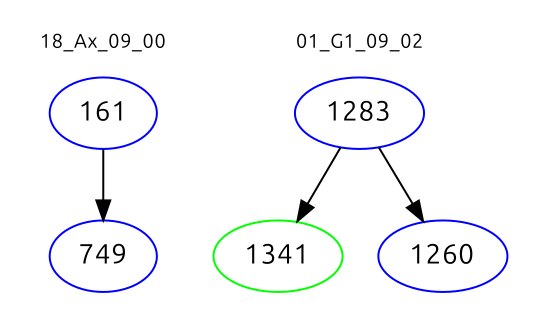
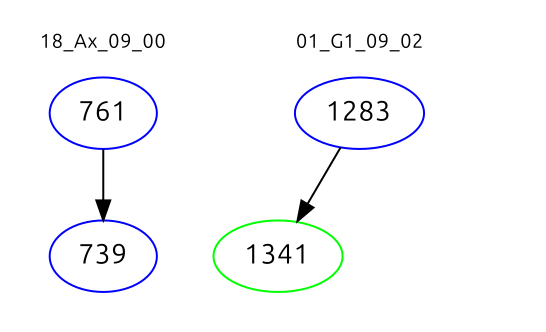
(103, 113) -> (103, 113)
(103, 256) -> (103, 256)
(443, 256) -> none
